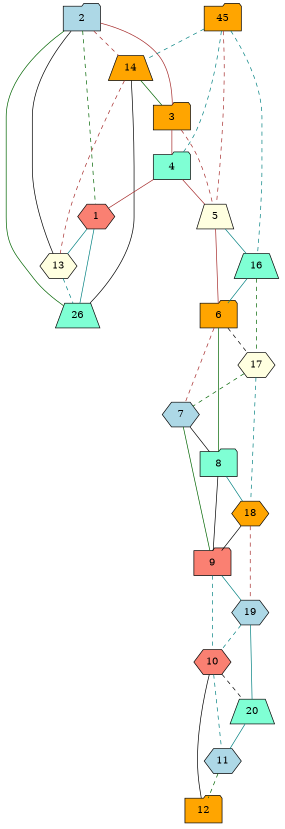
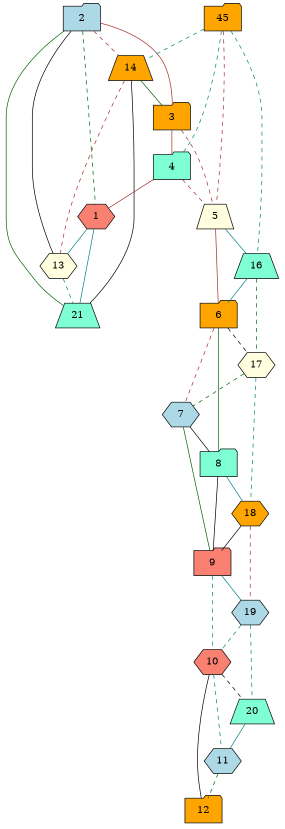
(194, 192) -> (194, 192)
(78, 316) -> (78, 316)
(251, 662) -> (251, 662)
